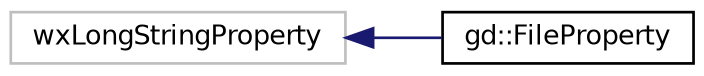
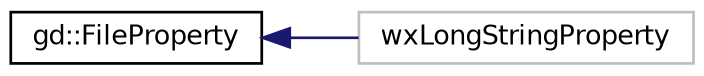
(408, 38) -> (324, 38)
